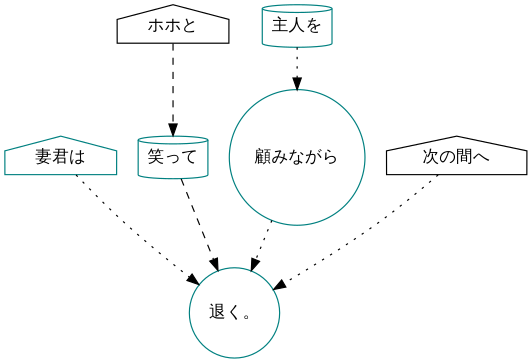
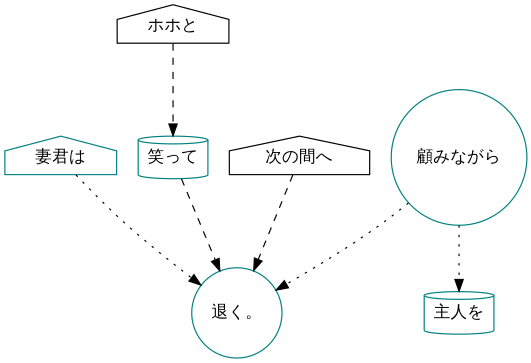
(297, 63) -> (459, 252)
(364, 233) -> (276, 217)
